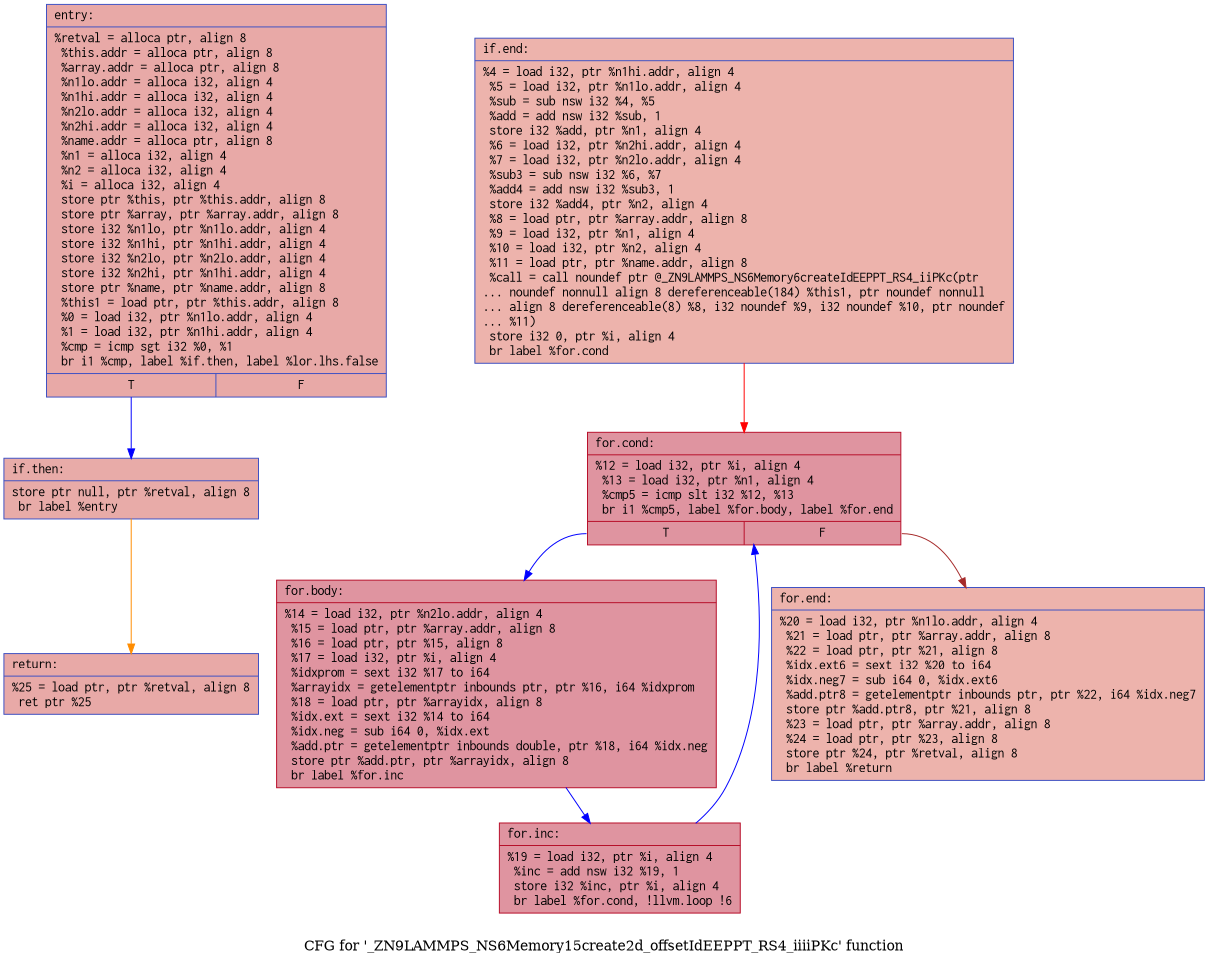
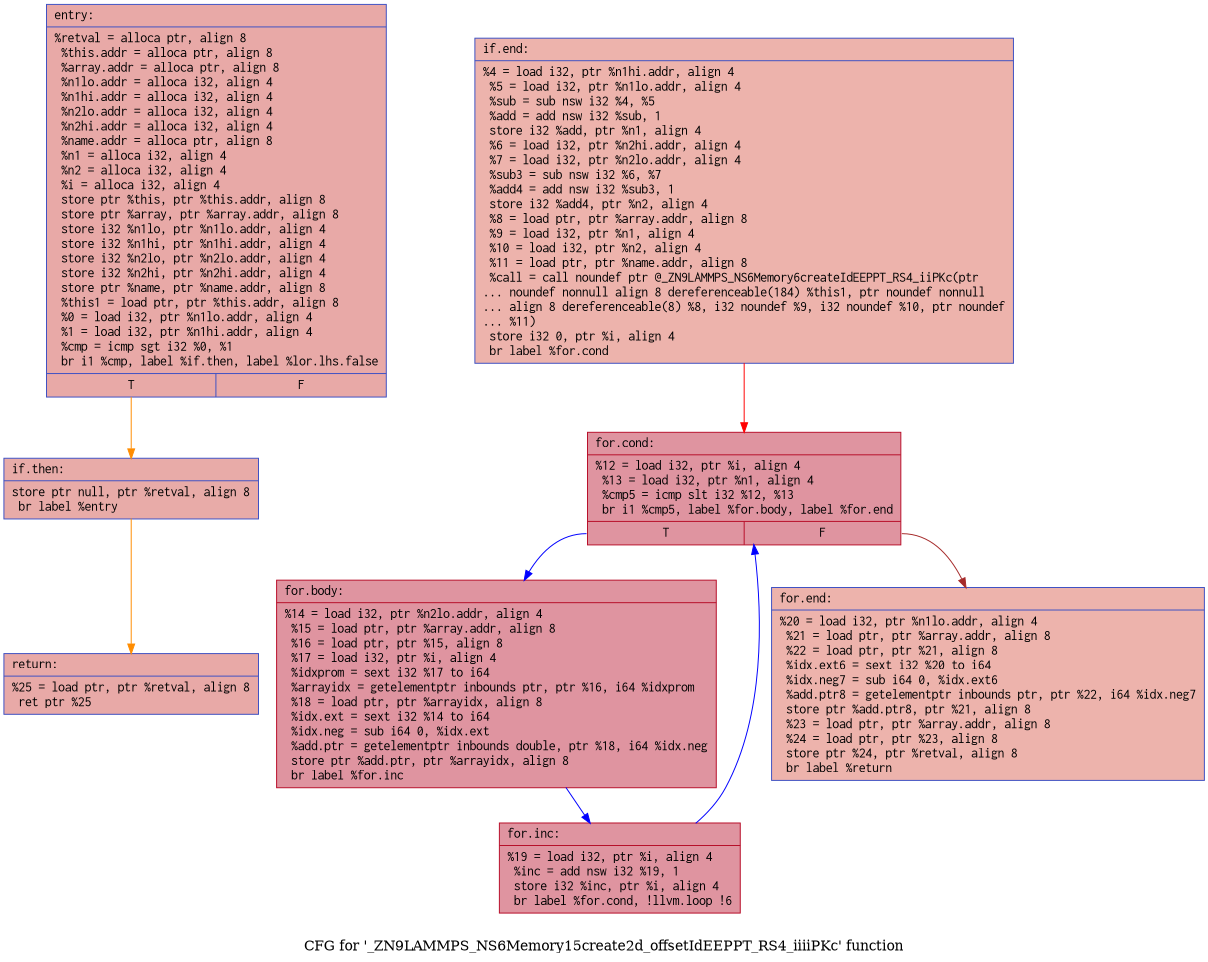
(190, 273) -> (190, 273)
(131, 423) -> (131, 423)
